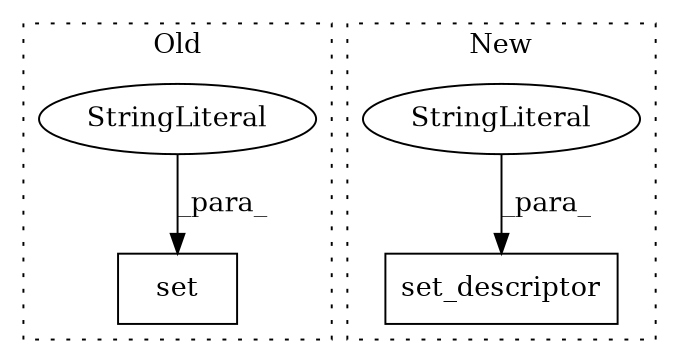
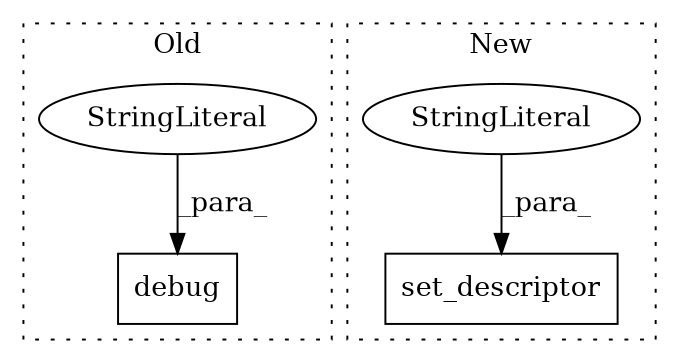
(178, 289) -> (178, 289)
